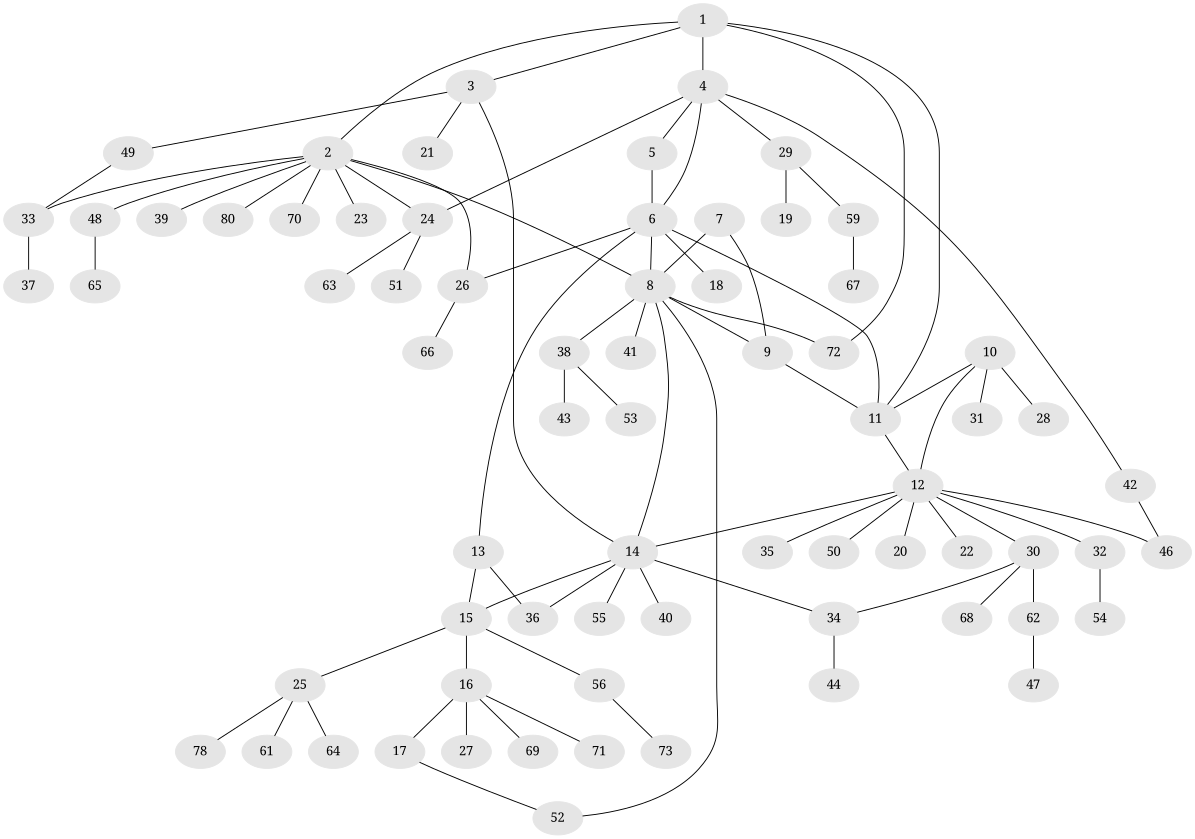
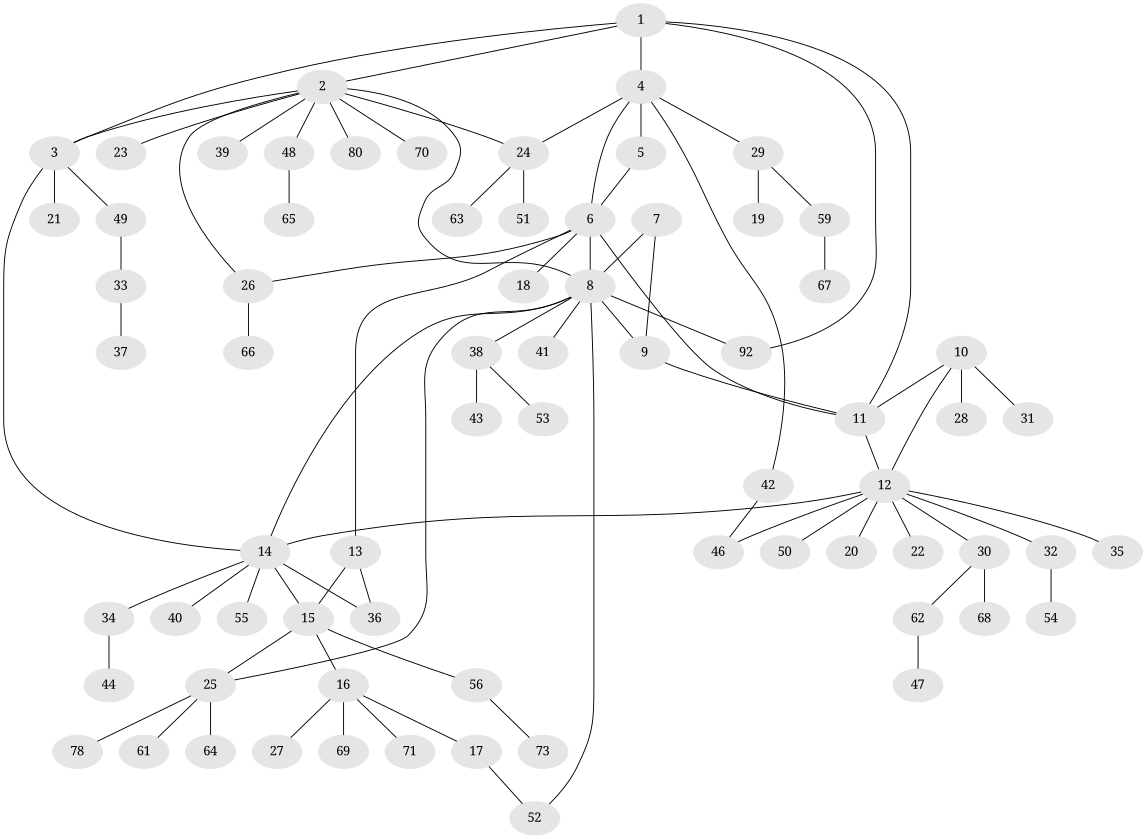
(174, 176) -> (184, 111)
(834, 353) -> (746, 353)
none -> (426, 508)
(937, 590) -> none
